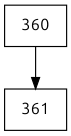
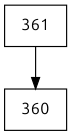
(36, 62) -> (36, 62)
